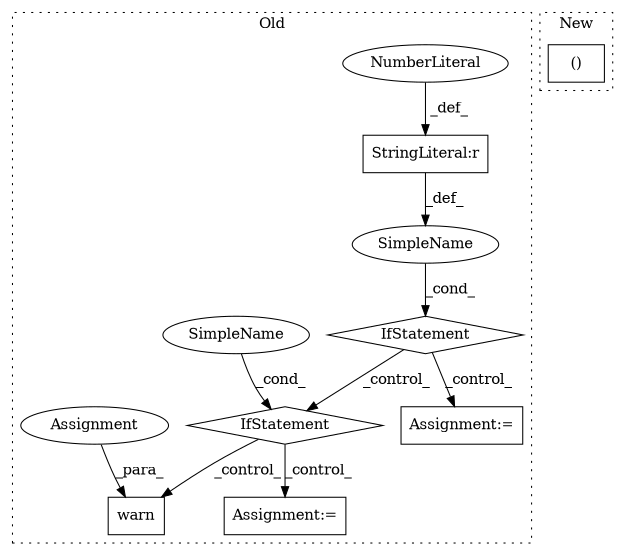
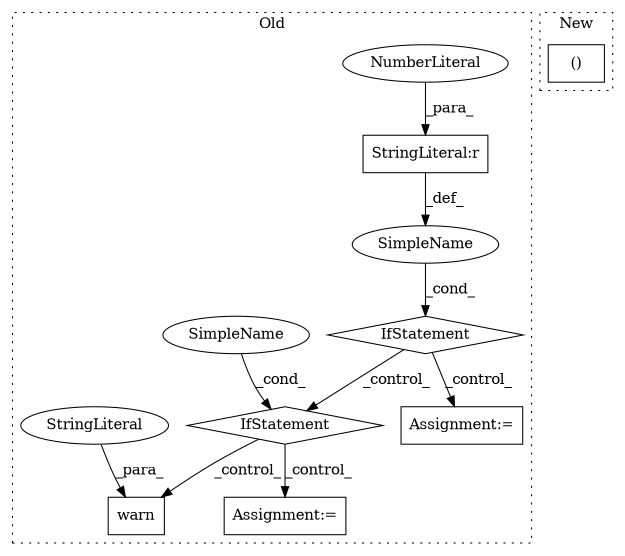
(449, 109) -> (449, 109)
(95, 425) -> (95, 425)
